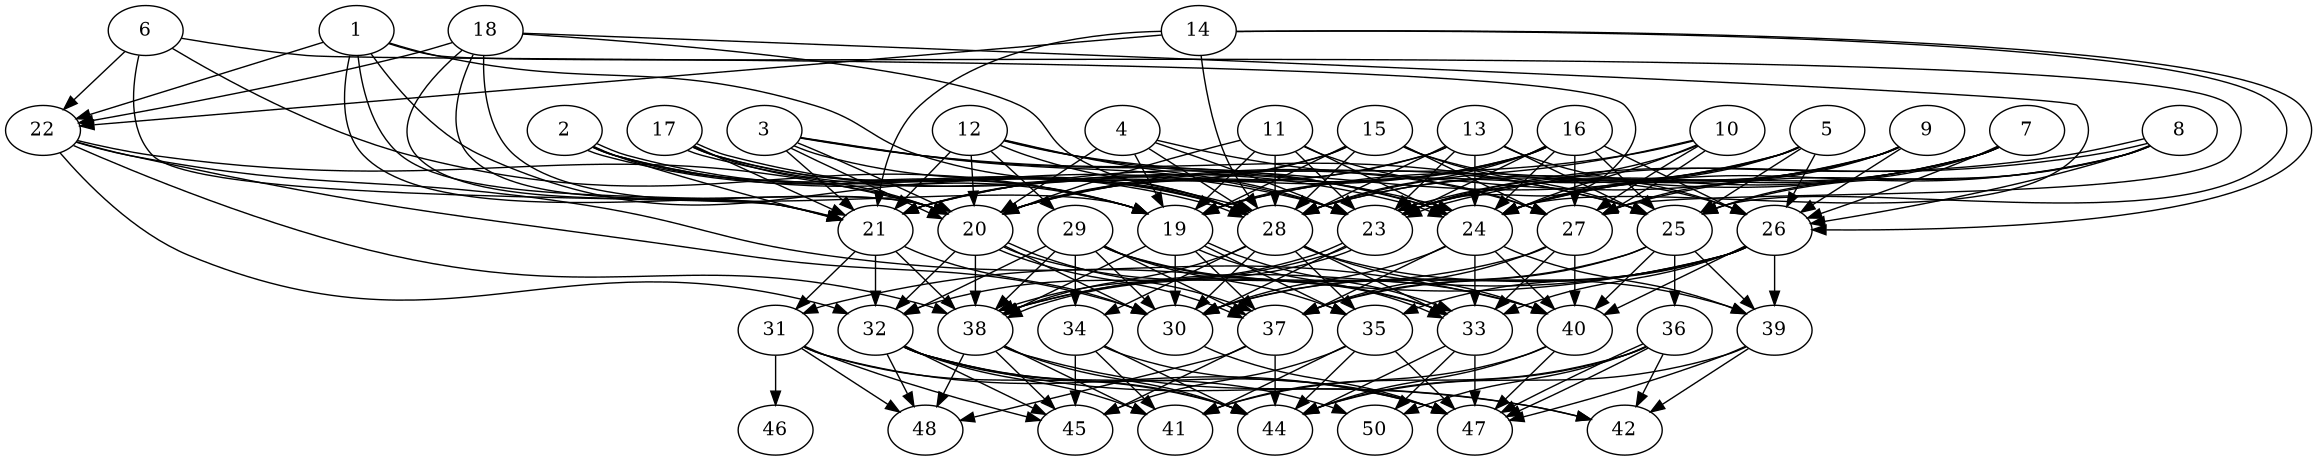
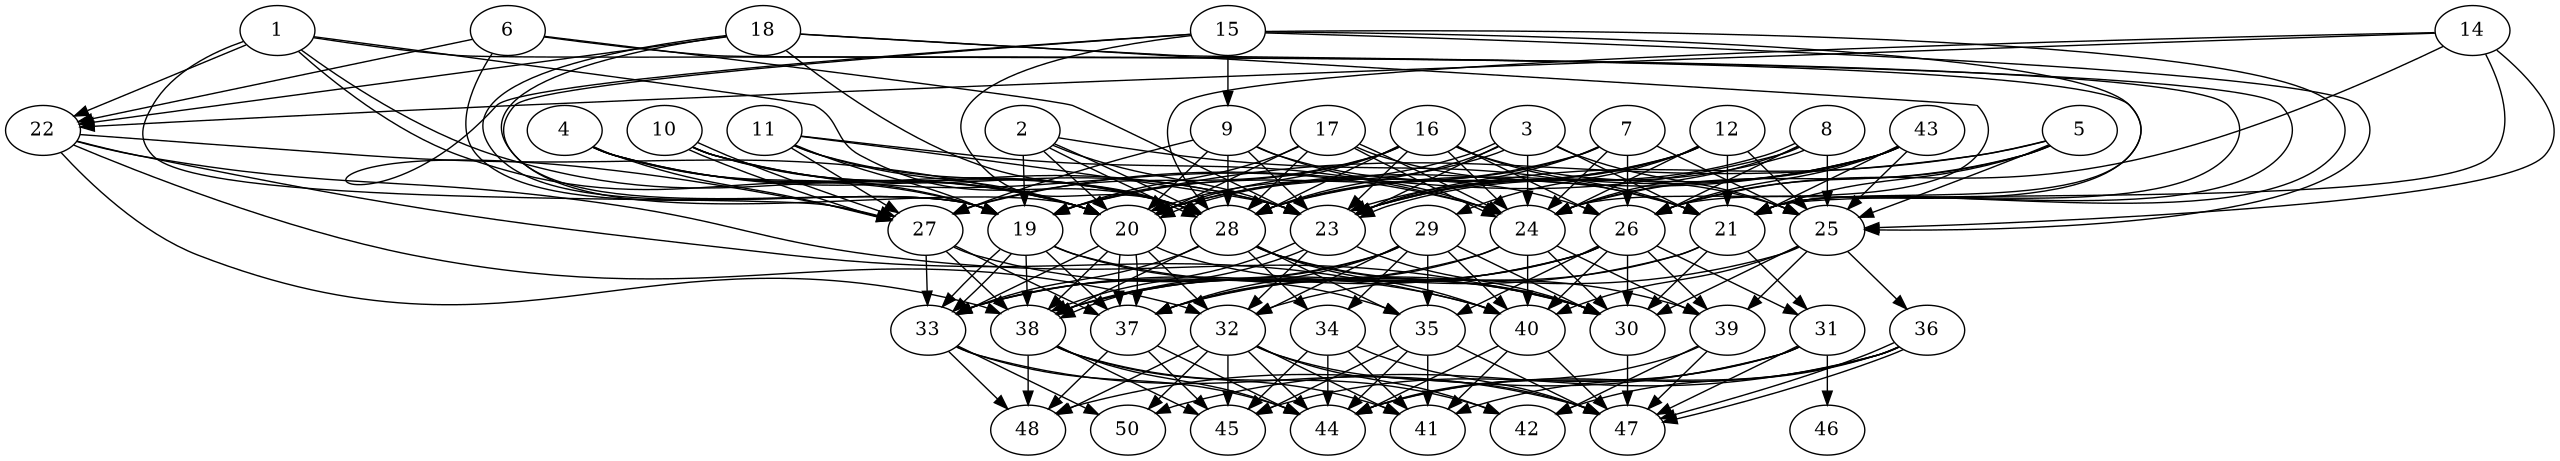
(1475, 130) -> (1927, 130)
(1182, 180) -> (1228, 74)
none -> (973, 375)
